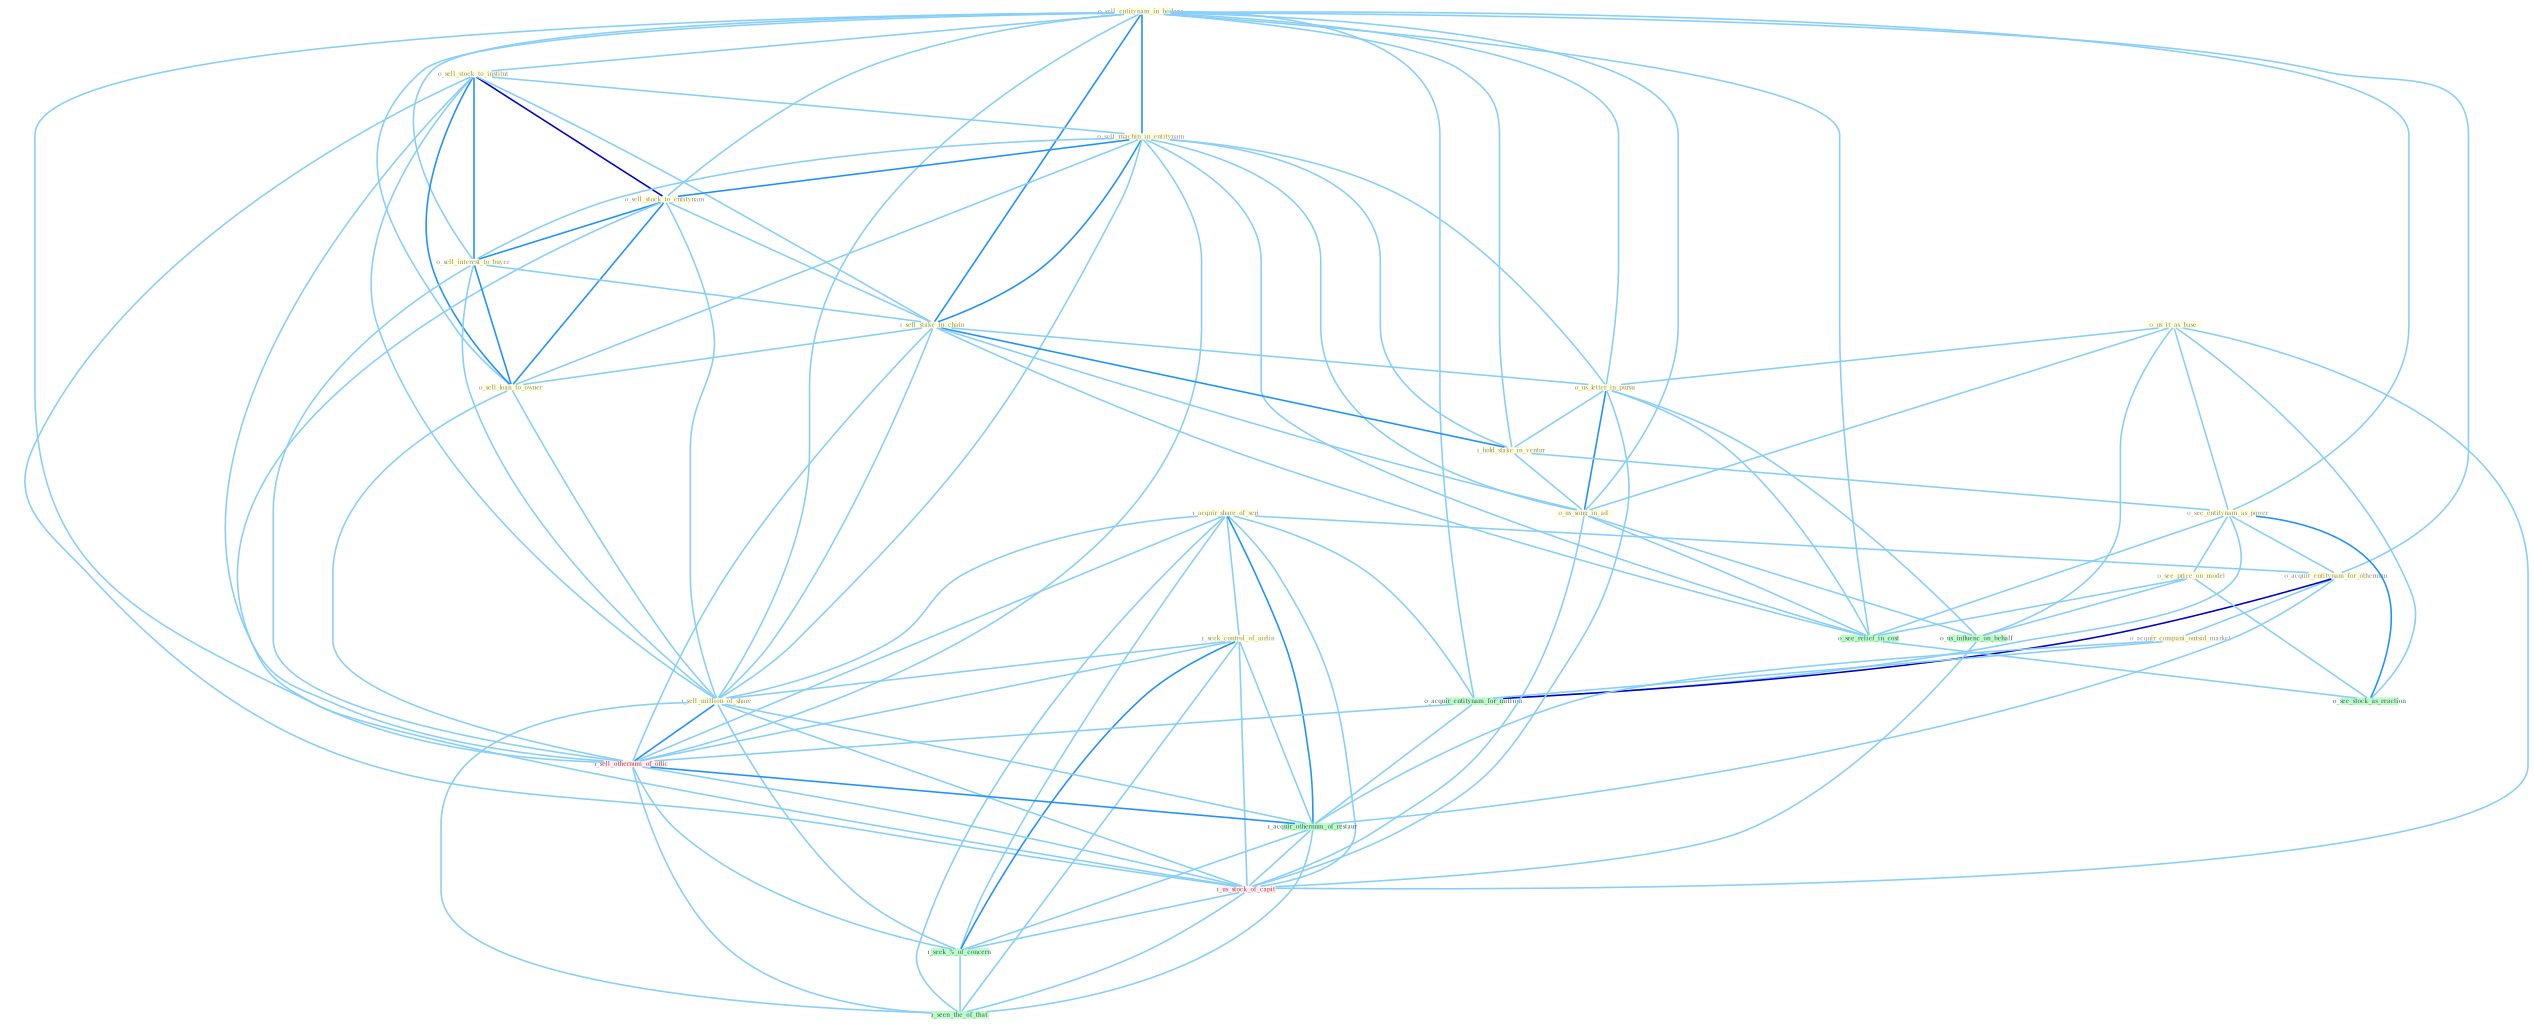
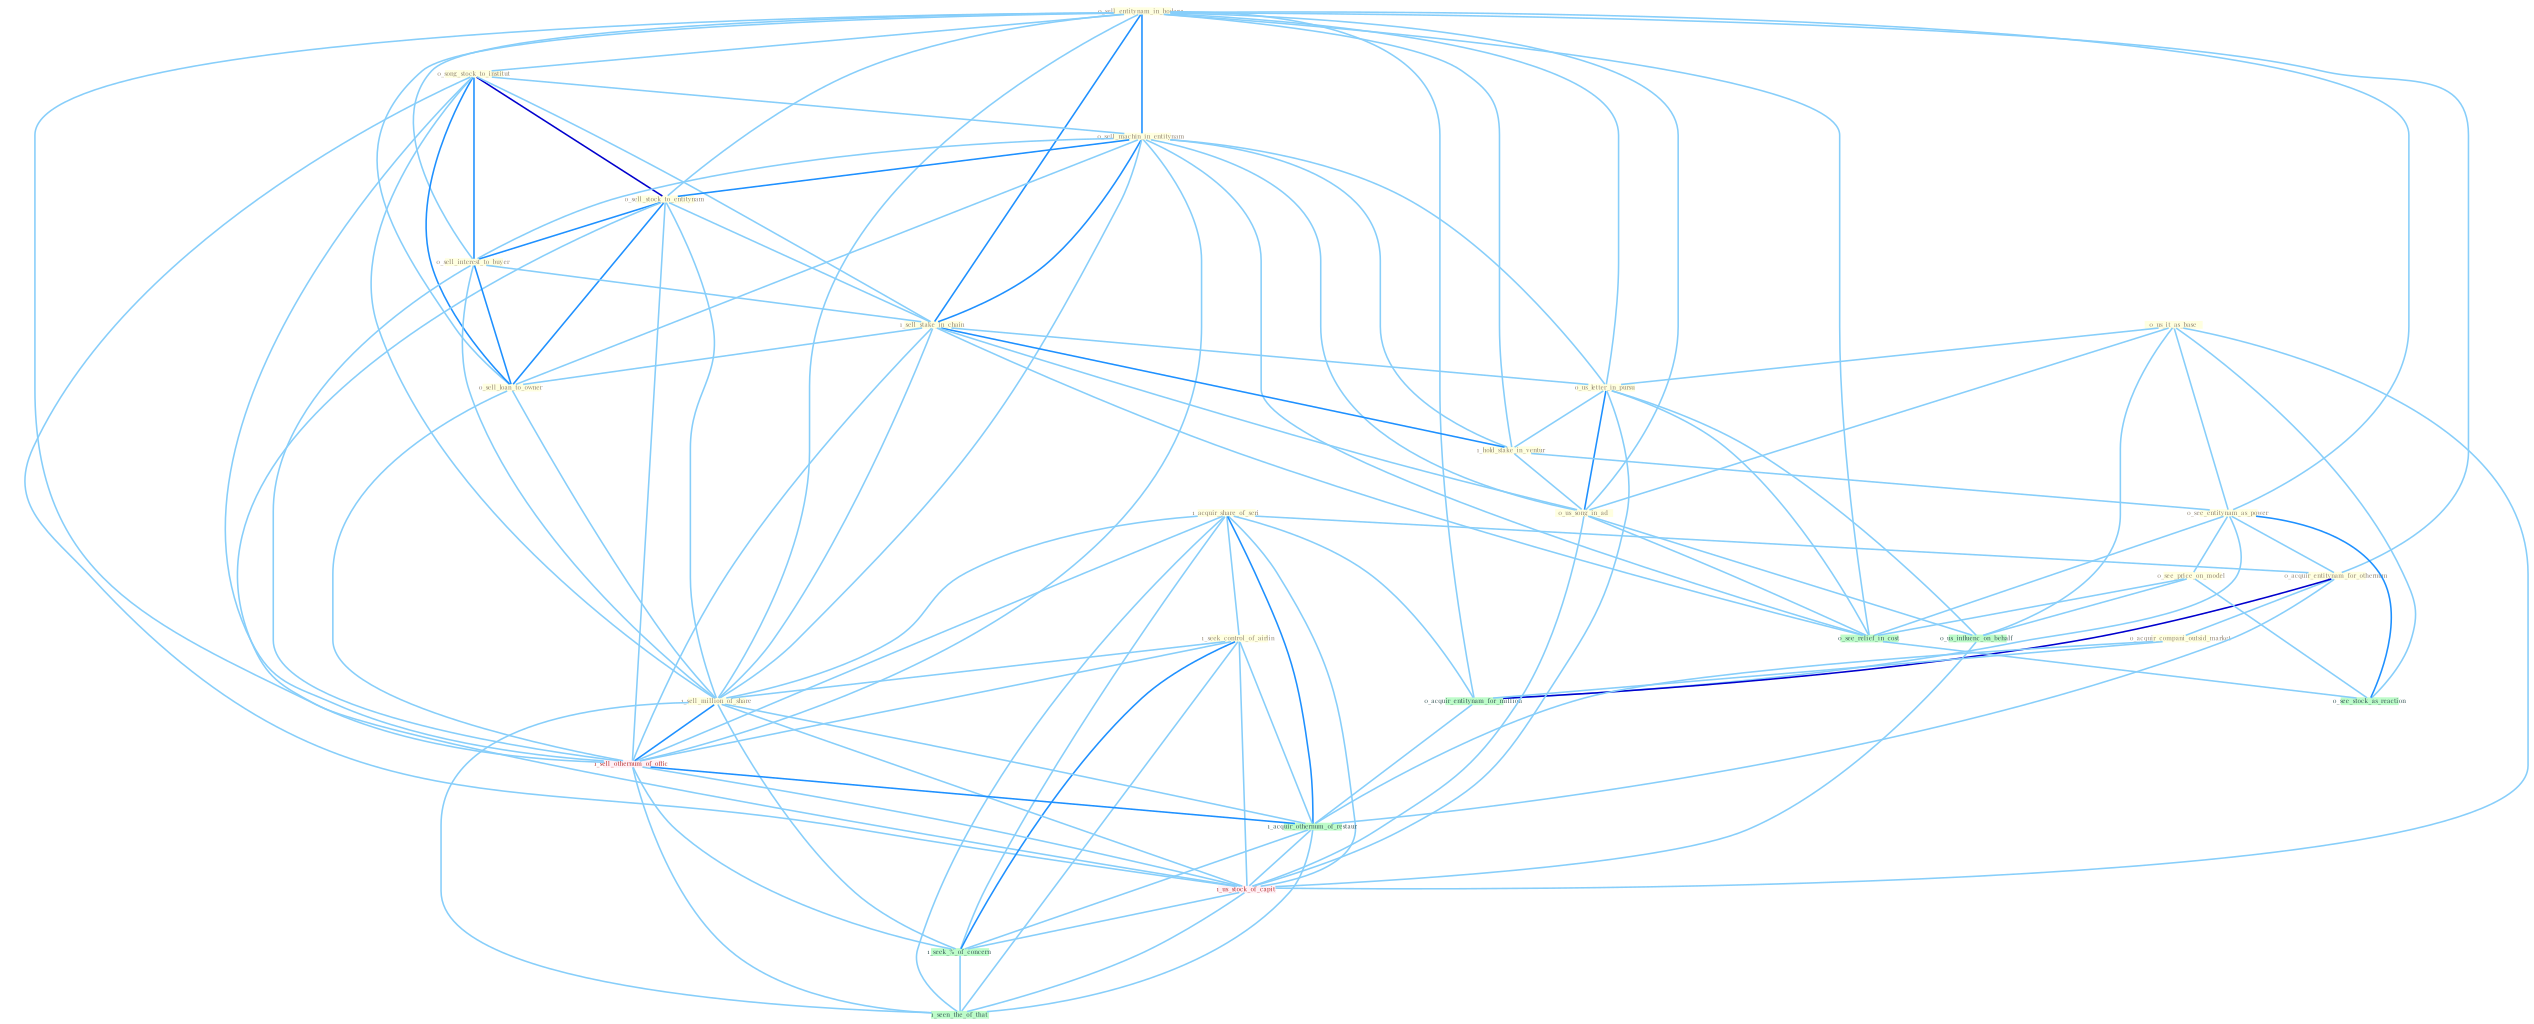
(474, 74) -> (474, 74)
(1053, 733) -> (649, 482)
